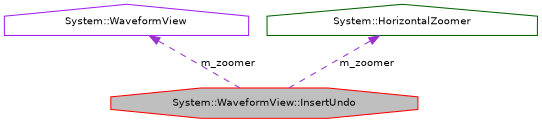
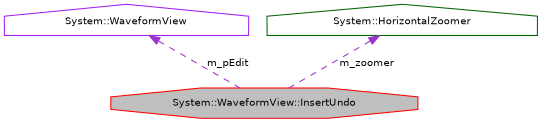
(226, 63) -> (226, 63)
